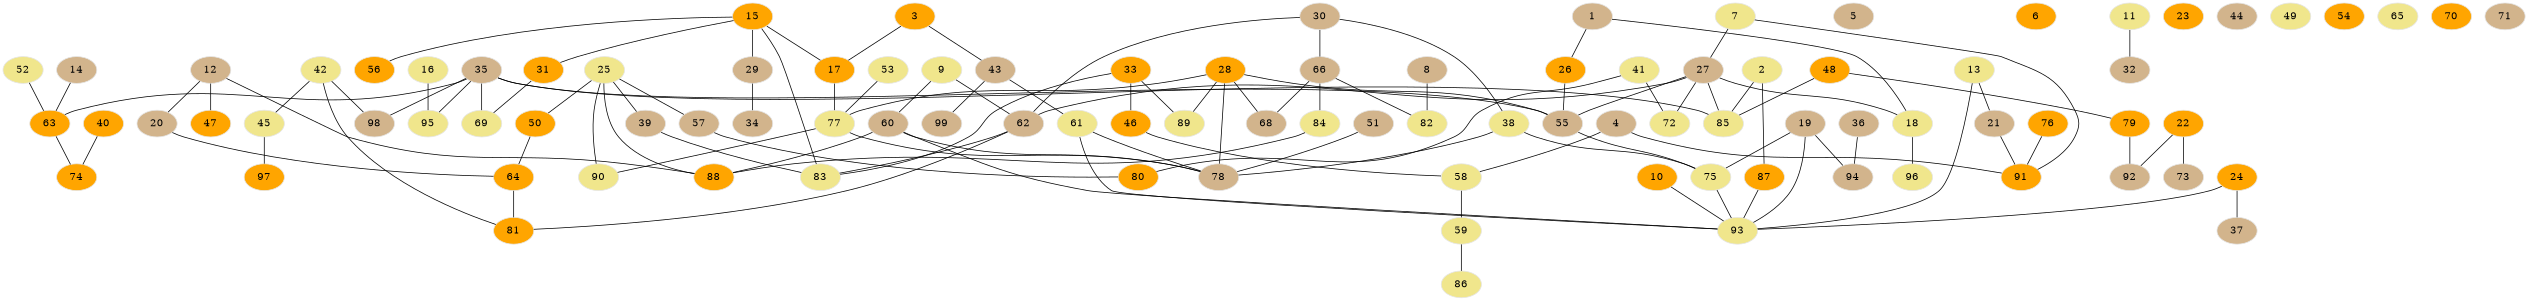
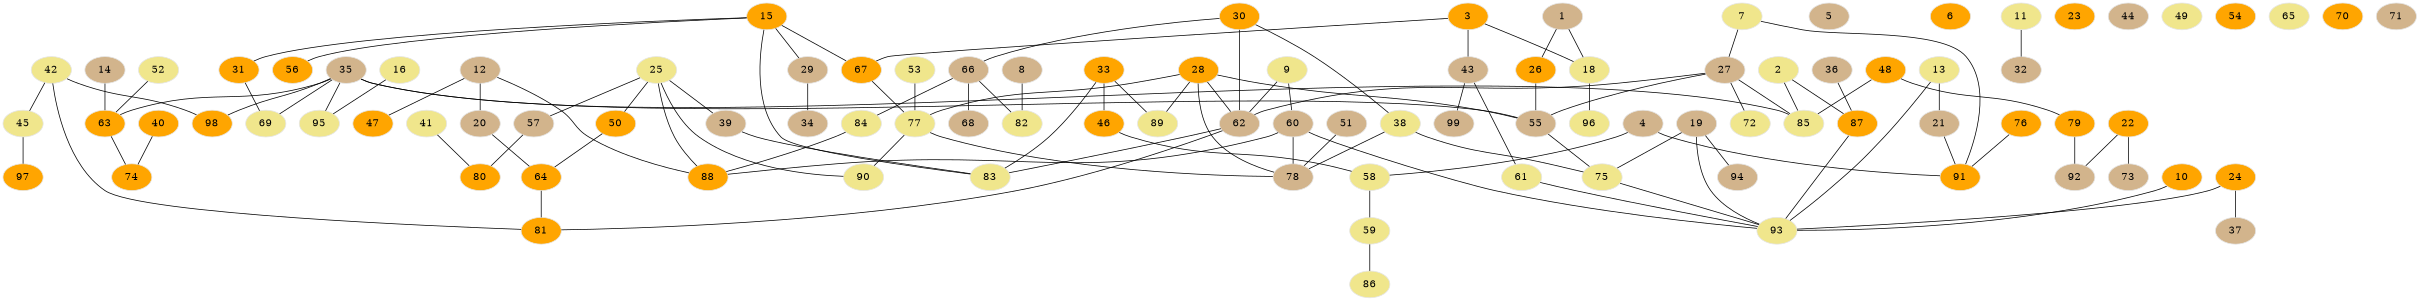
(1320, 16) -> (1240, 16)
(835, 70) -> (861, 70)
(1809, 96) -> (1529, 42)
(1246, 97) -> (1219, 97)
(1655, 97) -> none
(374, 124) -> (212, 124)
(1856, 150) -> (1843, 92)
(1146, 153) -> none
